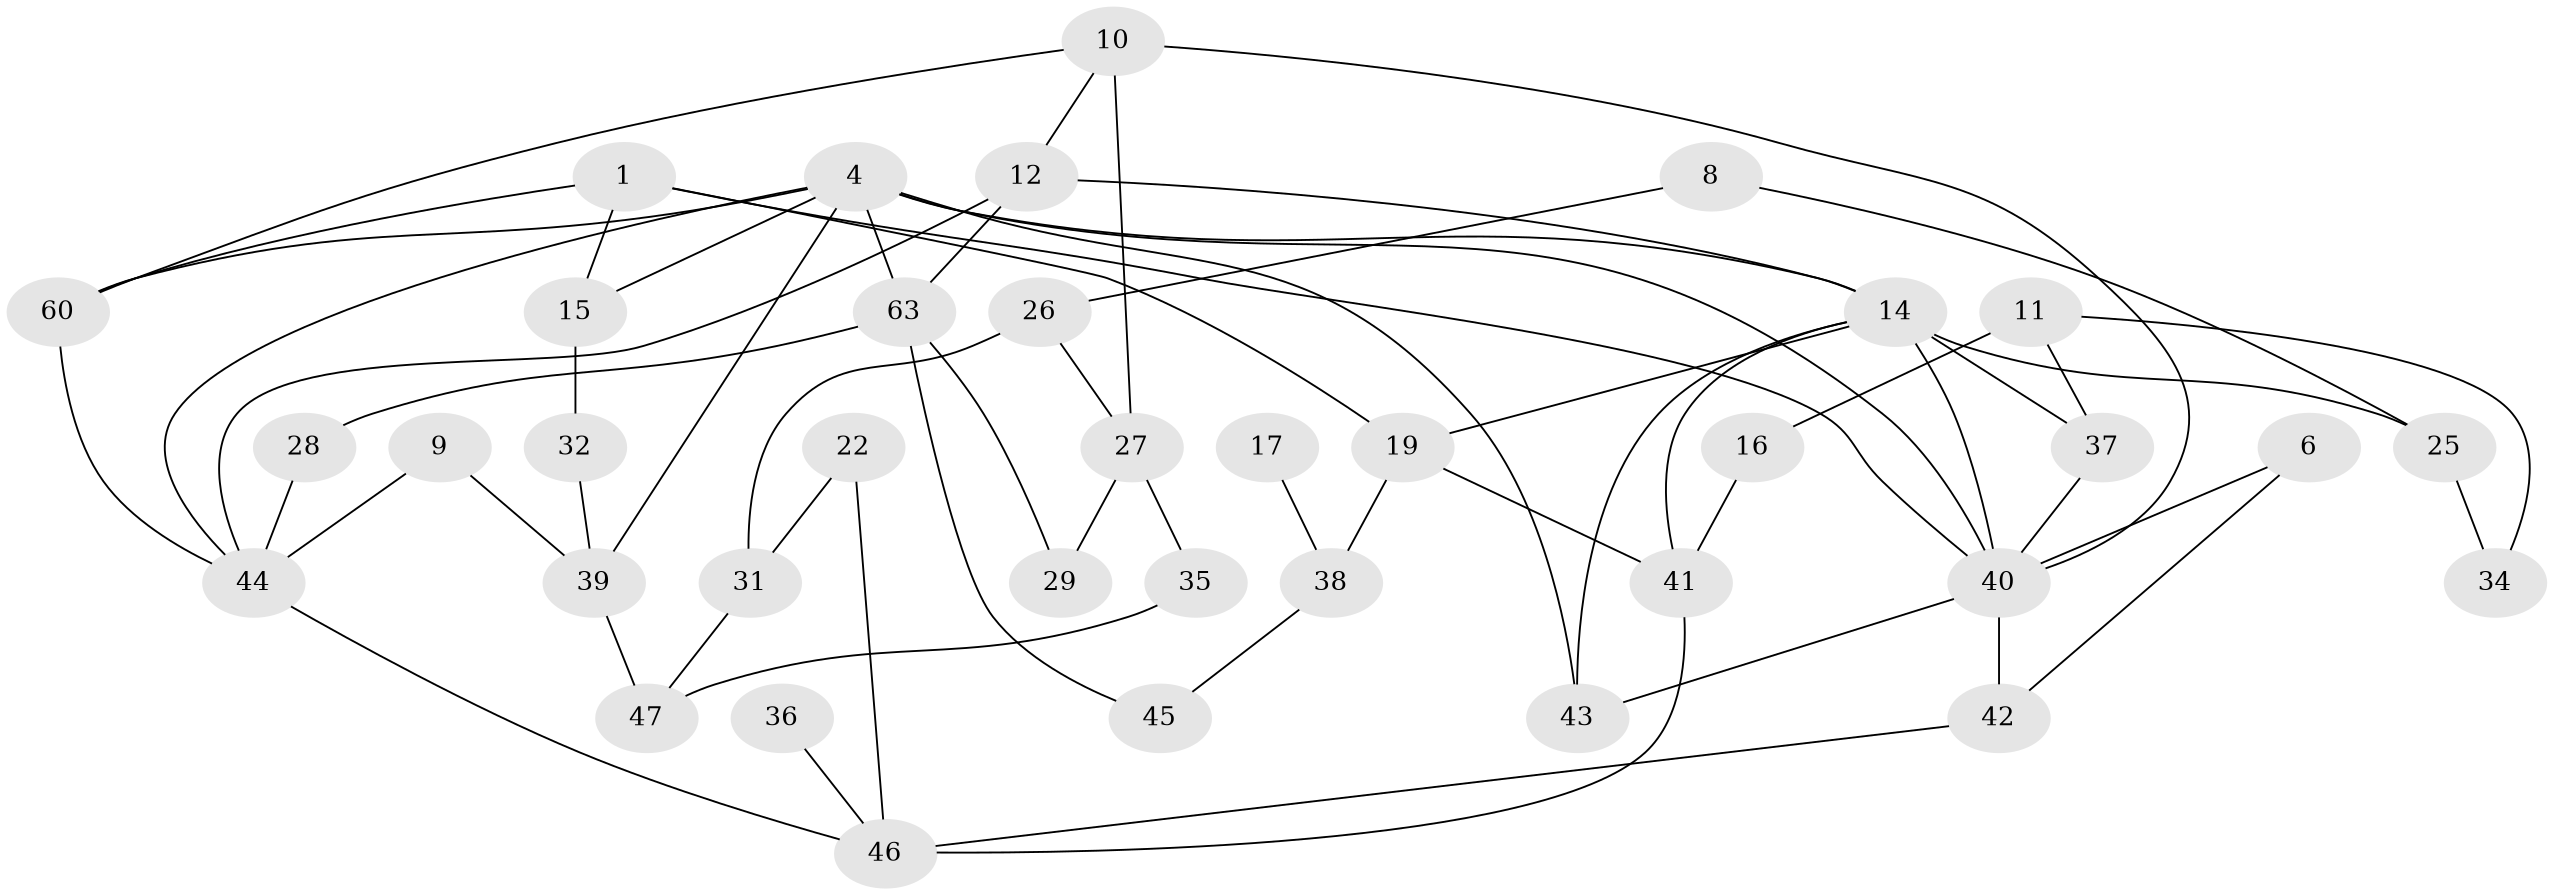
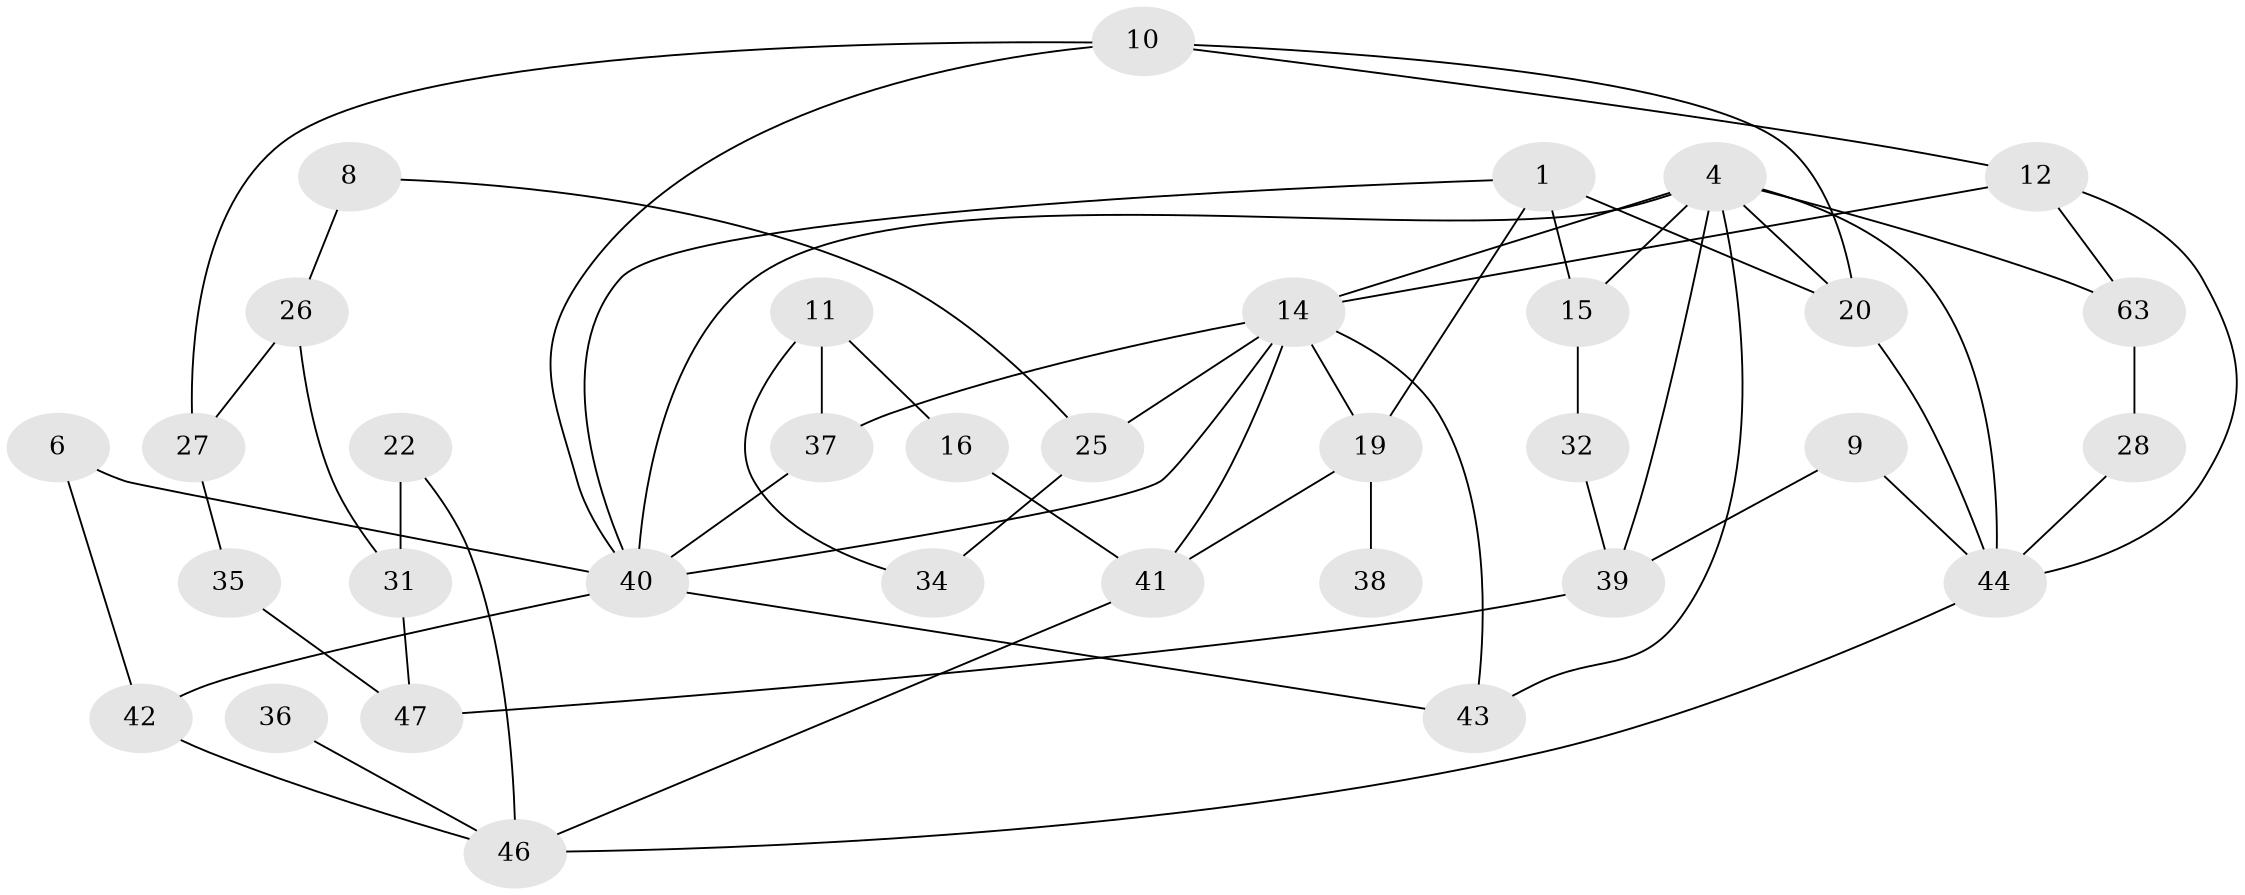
(58, 312) -> (1856, 312)
(1267, 448) -> none
(1061, 583) -> none
(1160, 718) -> none
